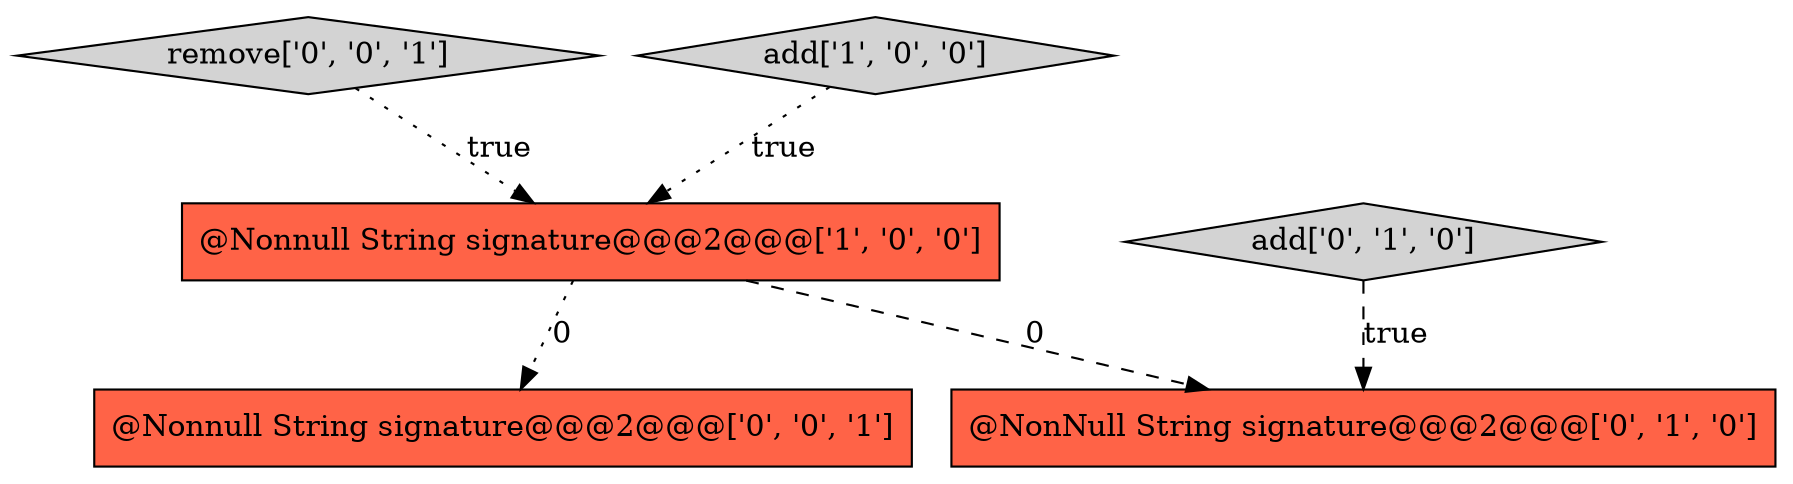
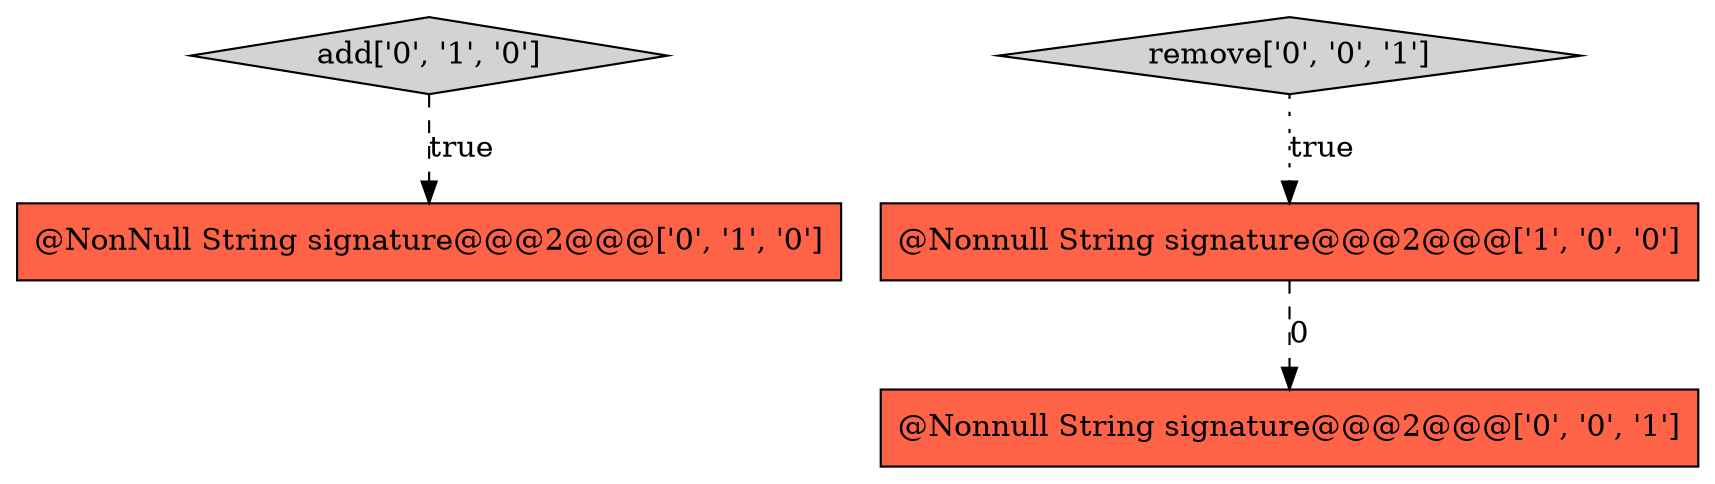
(875, 56) -> none
(552, 325) -> (1290, 324)
(967, 333) -> none
